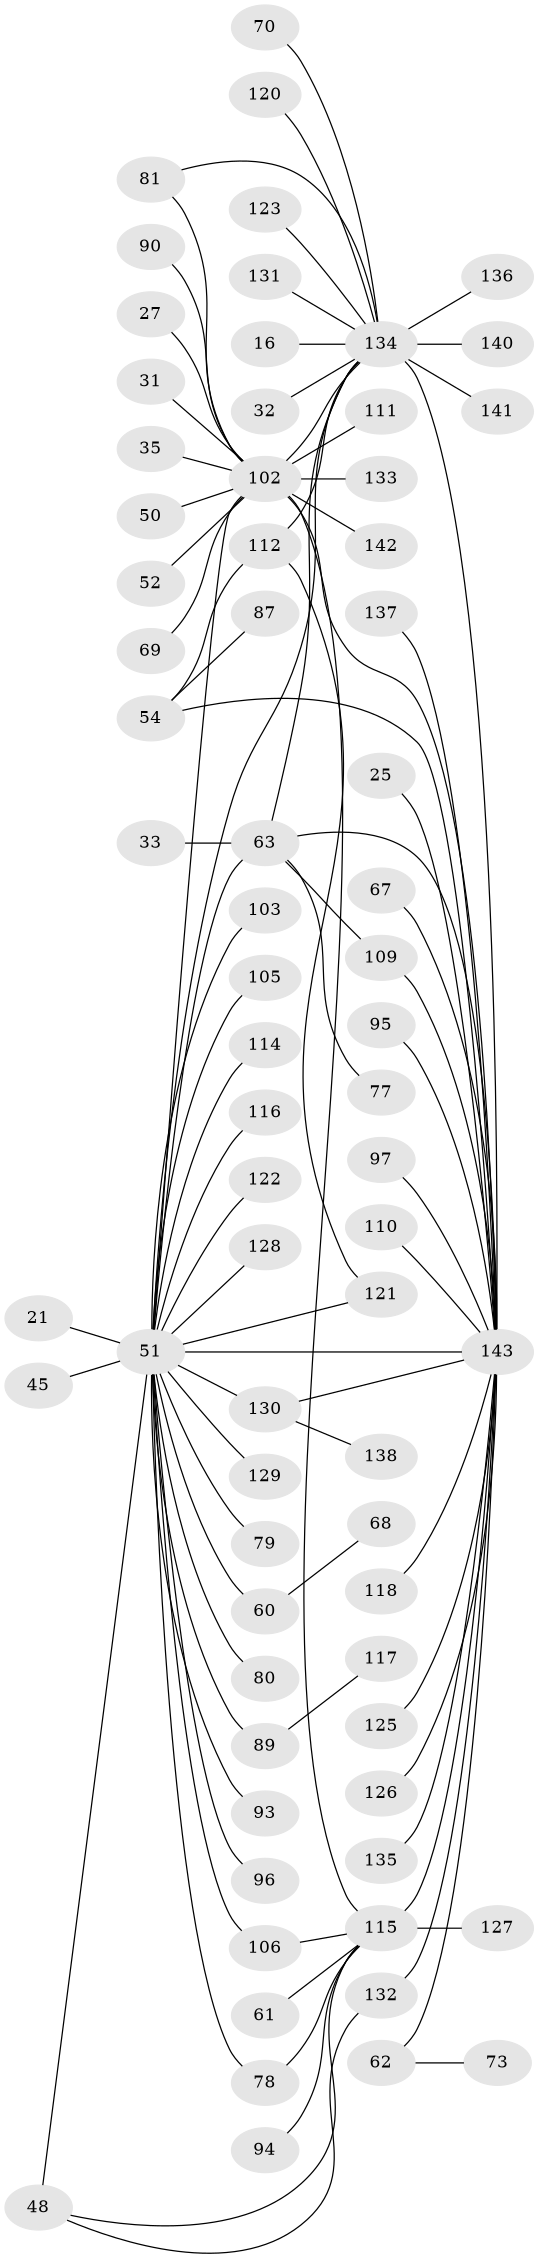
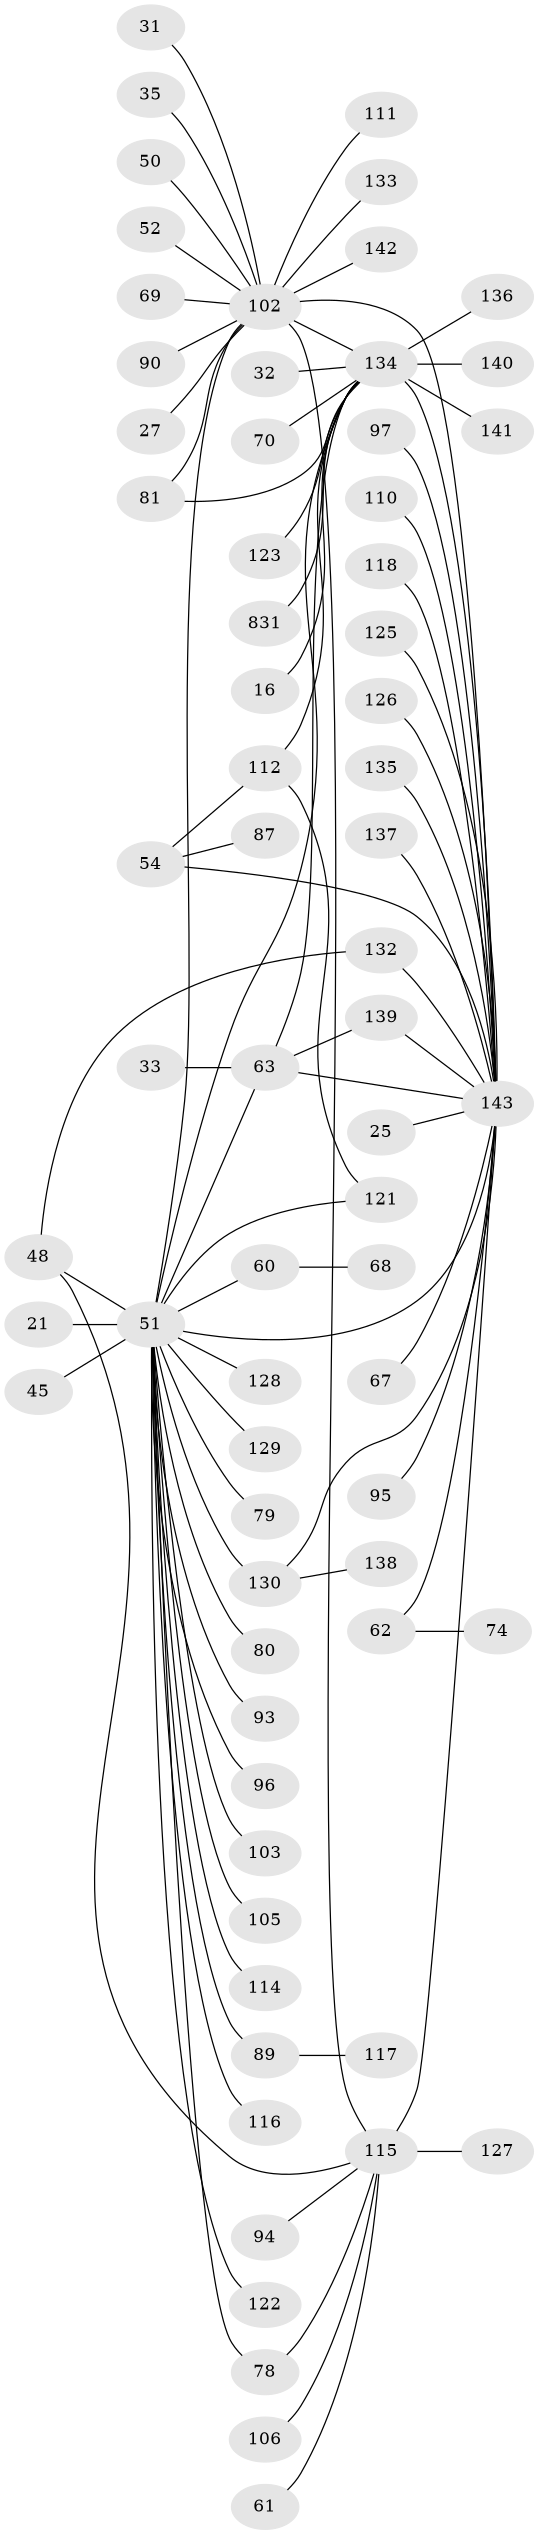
(265, 95) -> none
(265, 277) -> (265, 624)
(381, 958) -> (381, 1018)
(381, 1093) -> none
(178, 1671) -> none
(498, 2063) -> (498, 1631)
